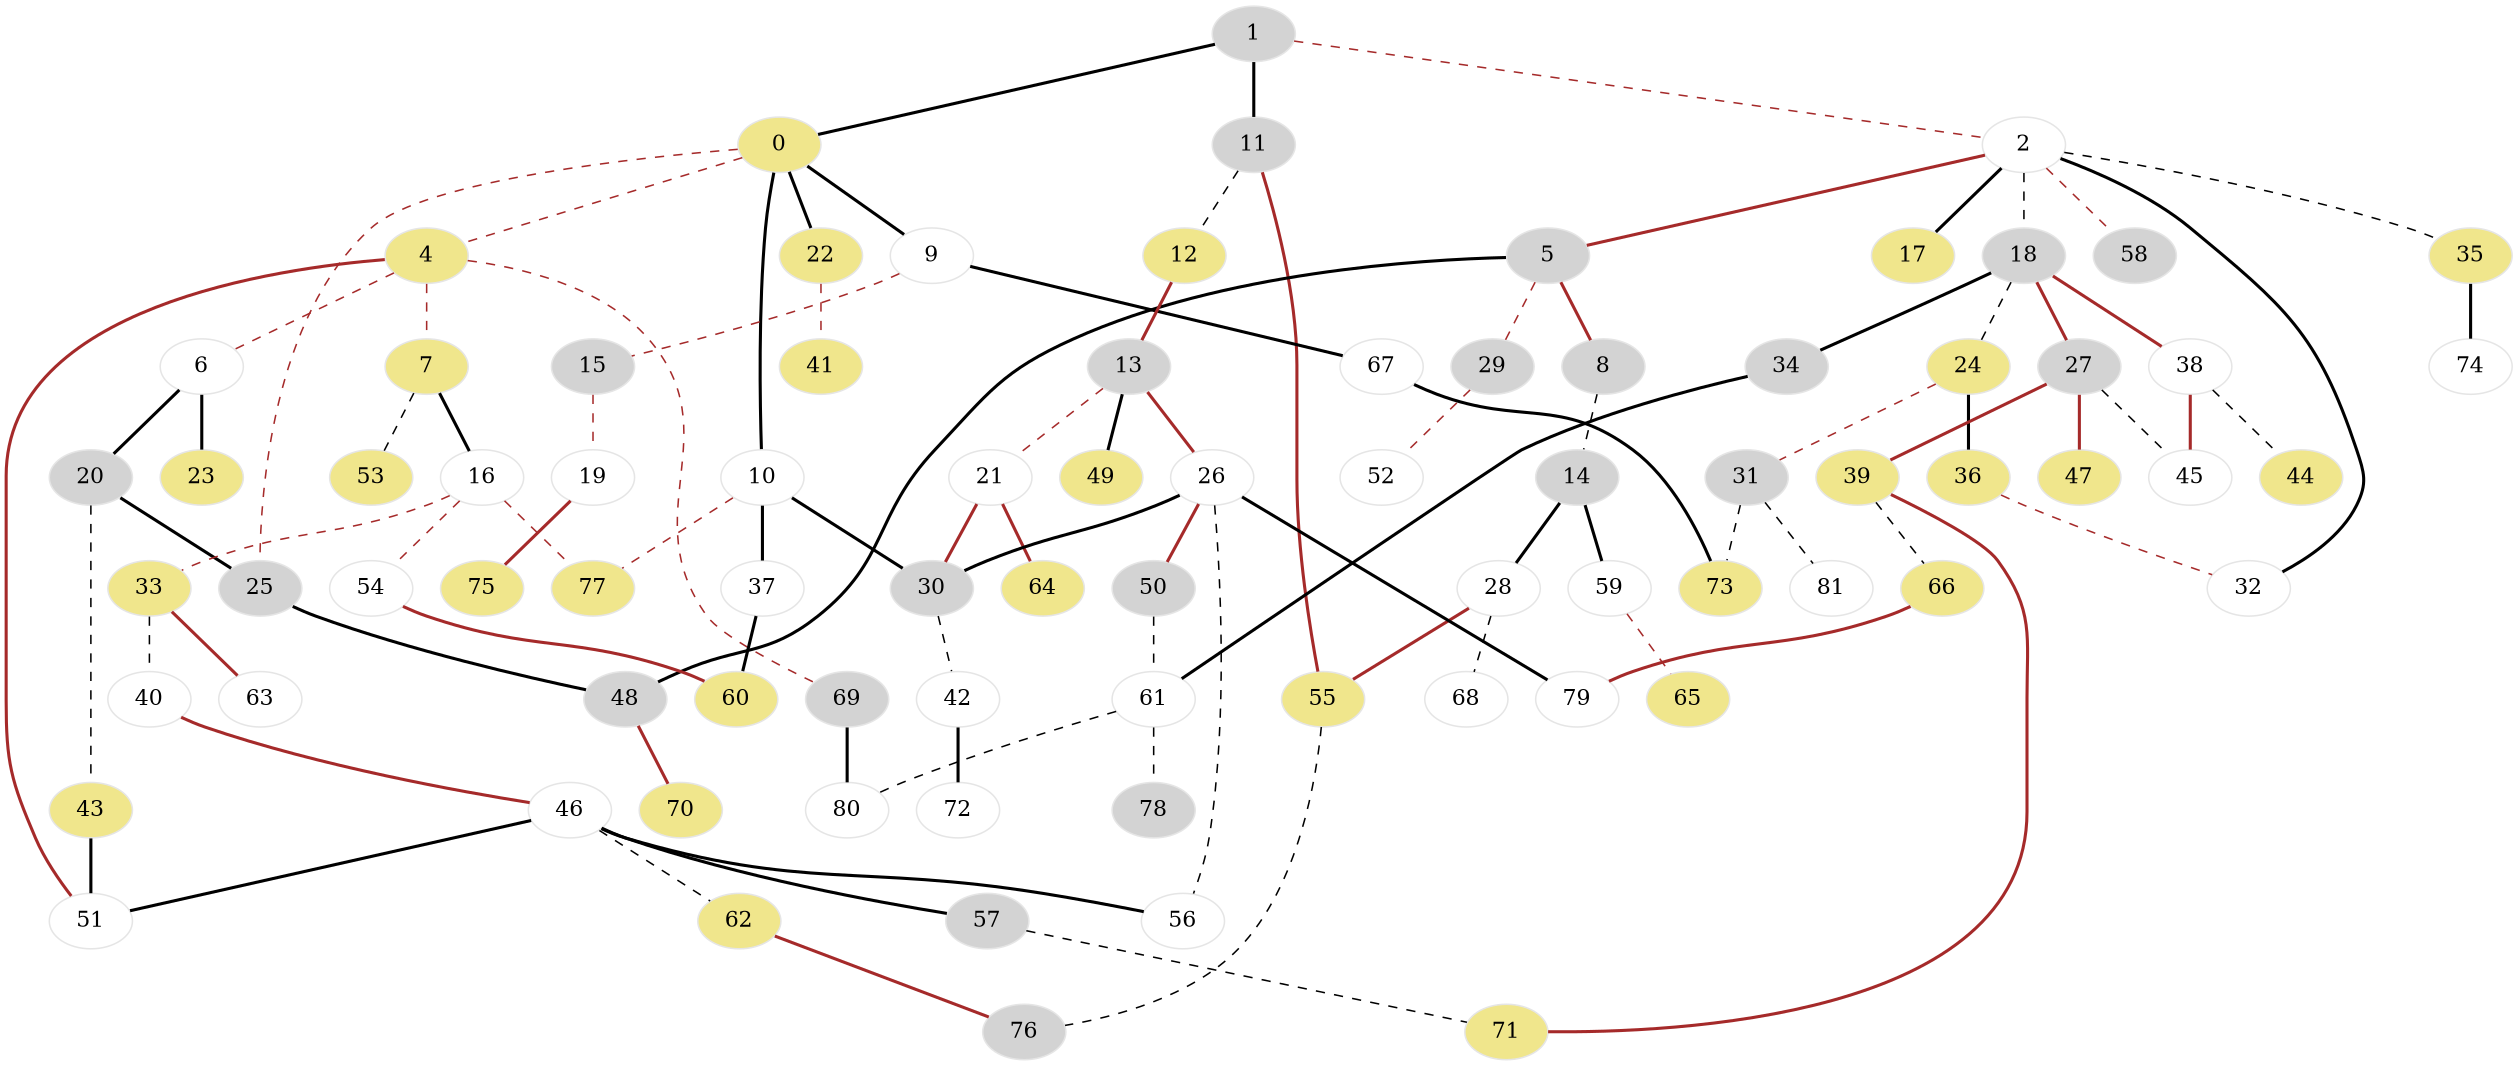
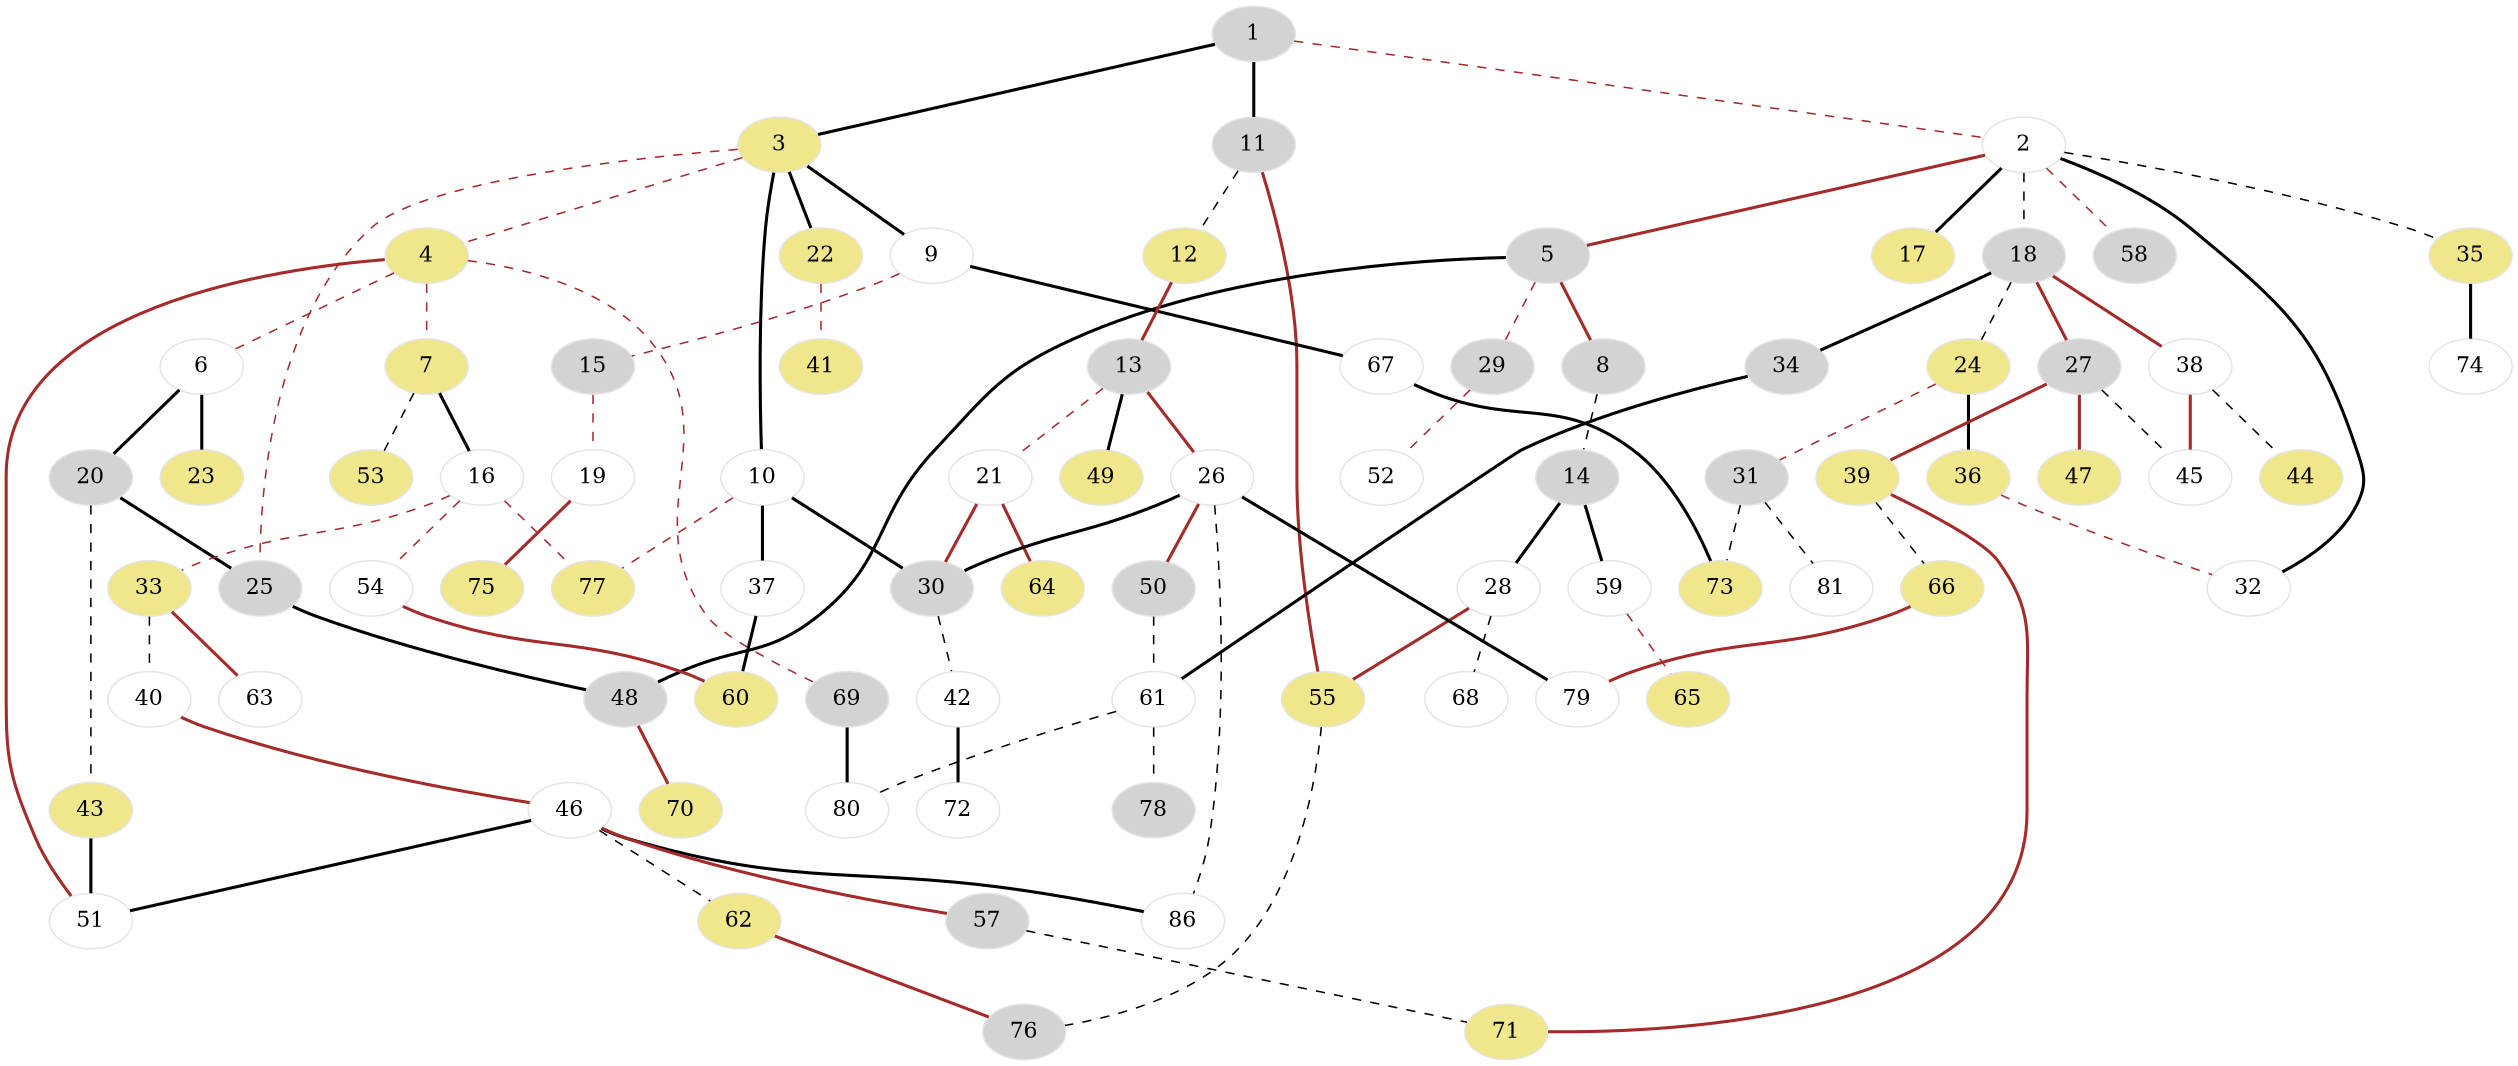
(779, 145) -> (779, 145)
(772, 879) -> (772, 879)
(1183, 921) -> (1183, 921)
